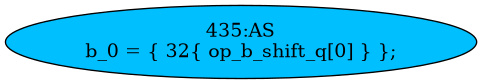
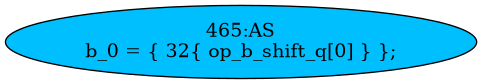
(241, 42) -> (241, 42)
